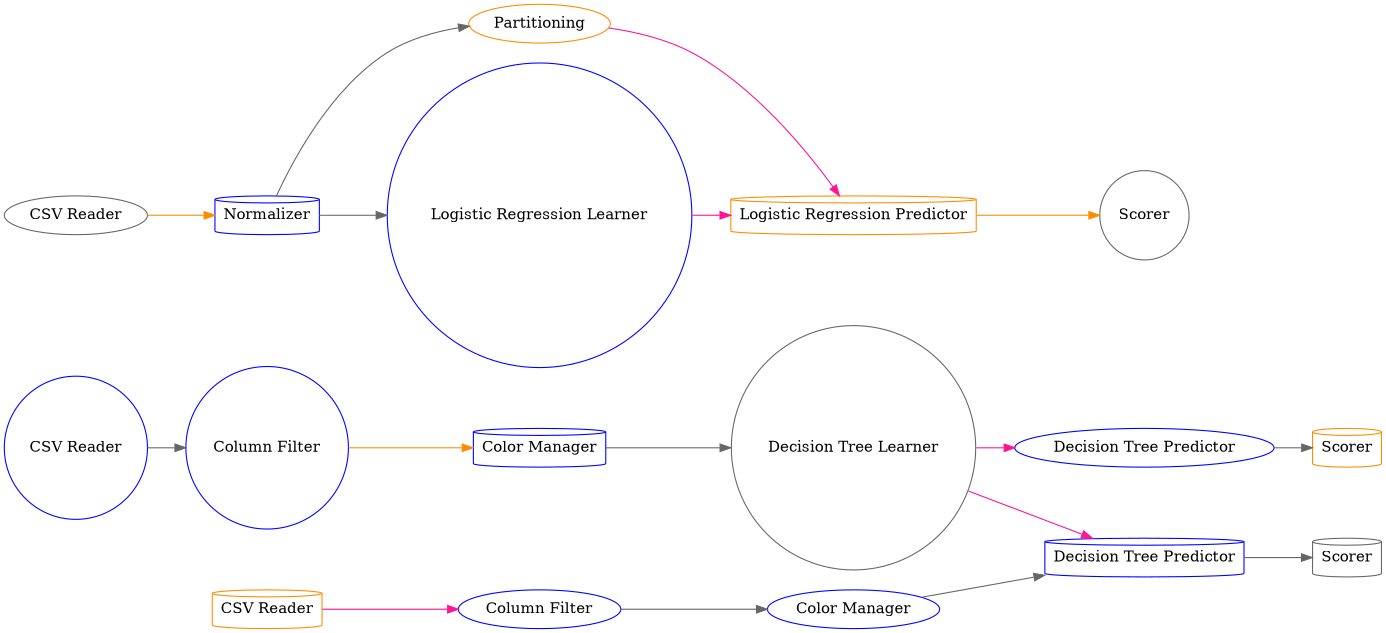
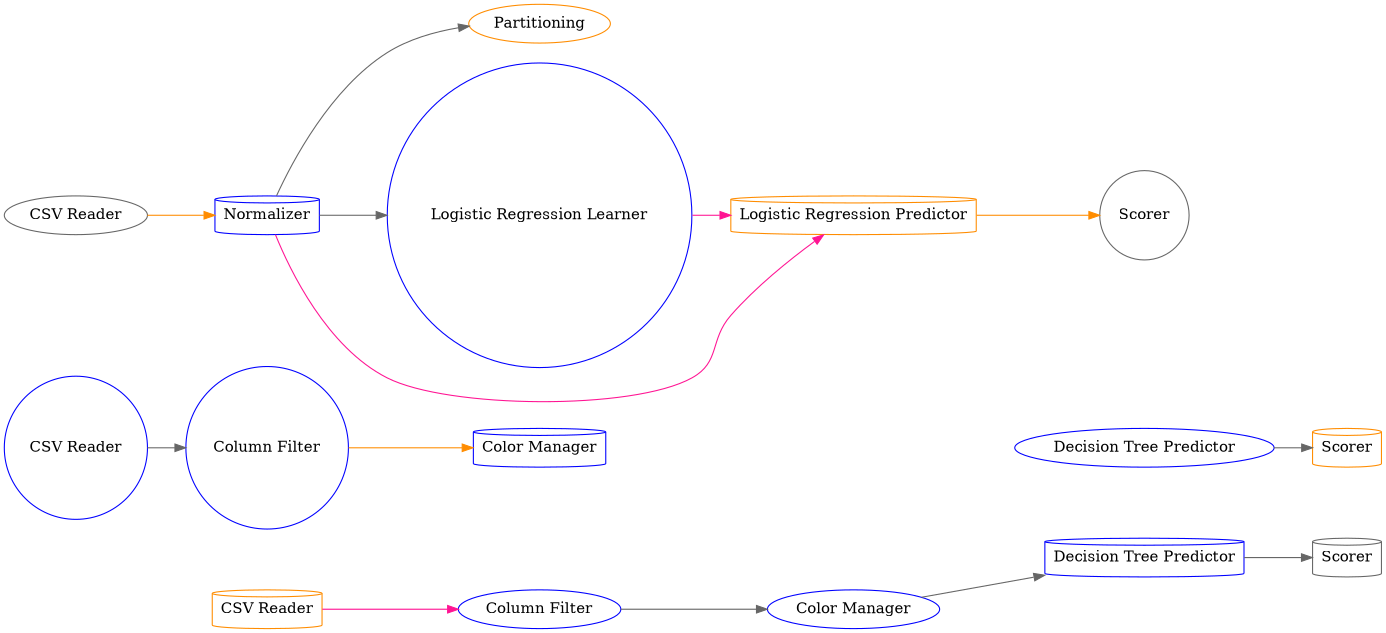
(737, 83) -> (541, 402)
(854, 448) -> none
